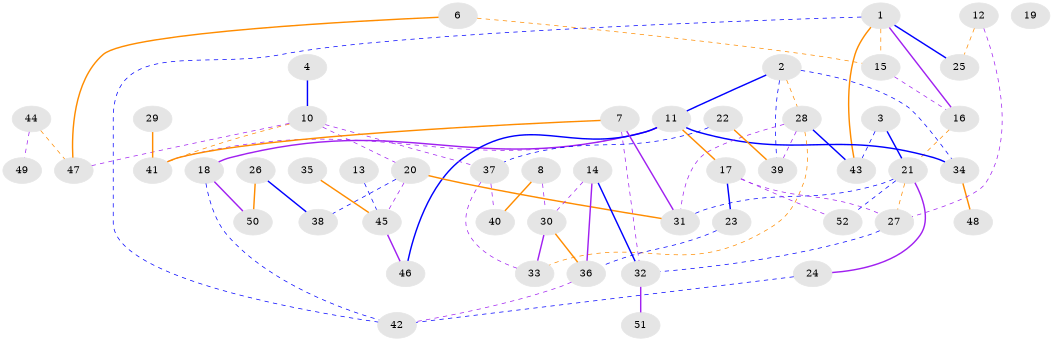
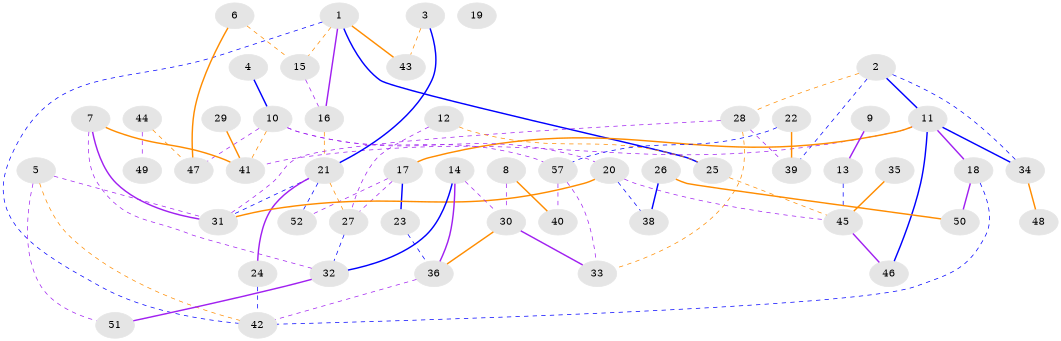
none -> (870, 119)
(824, 140) -> none
(870, 141) -> (416, 41)
none -> (36, 171)
(489, 171) -> (558, 171)
none -> (761, 190)
